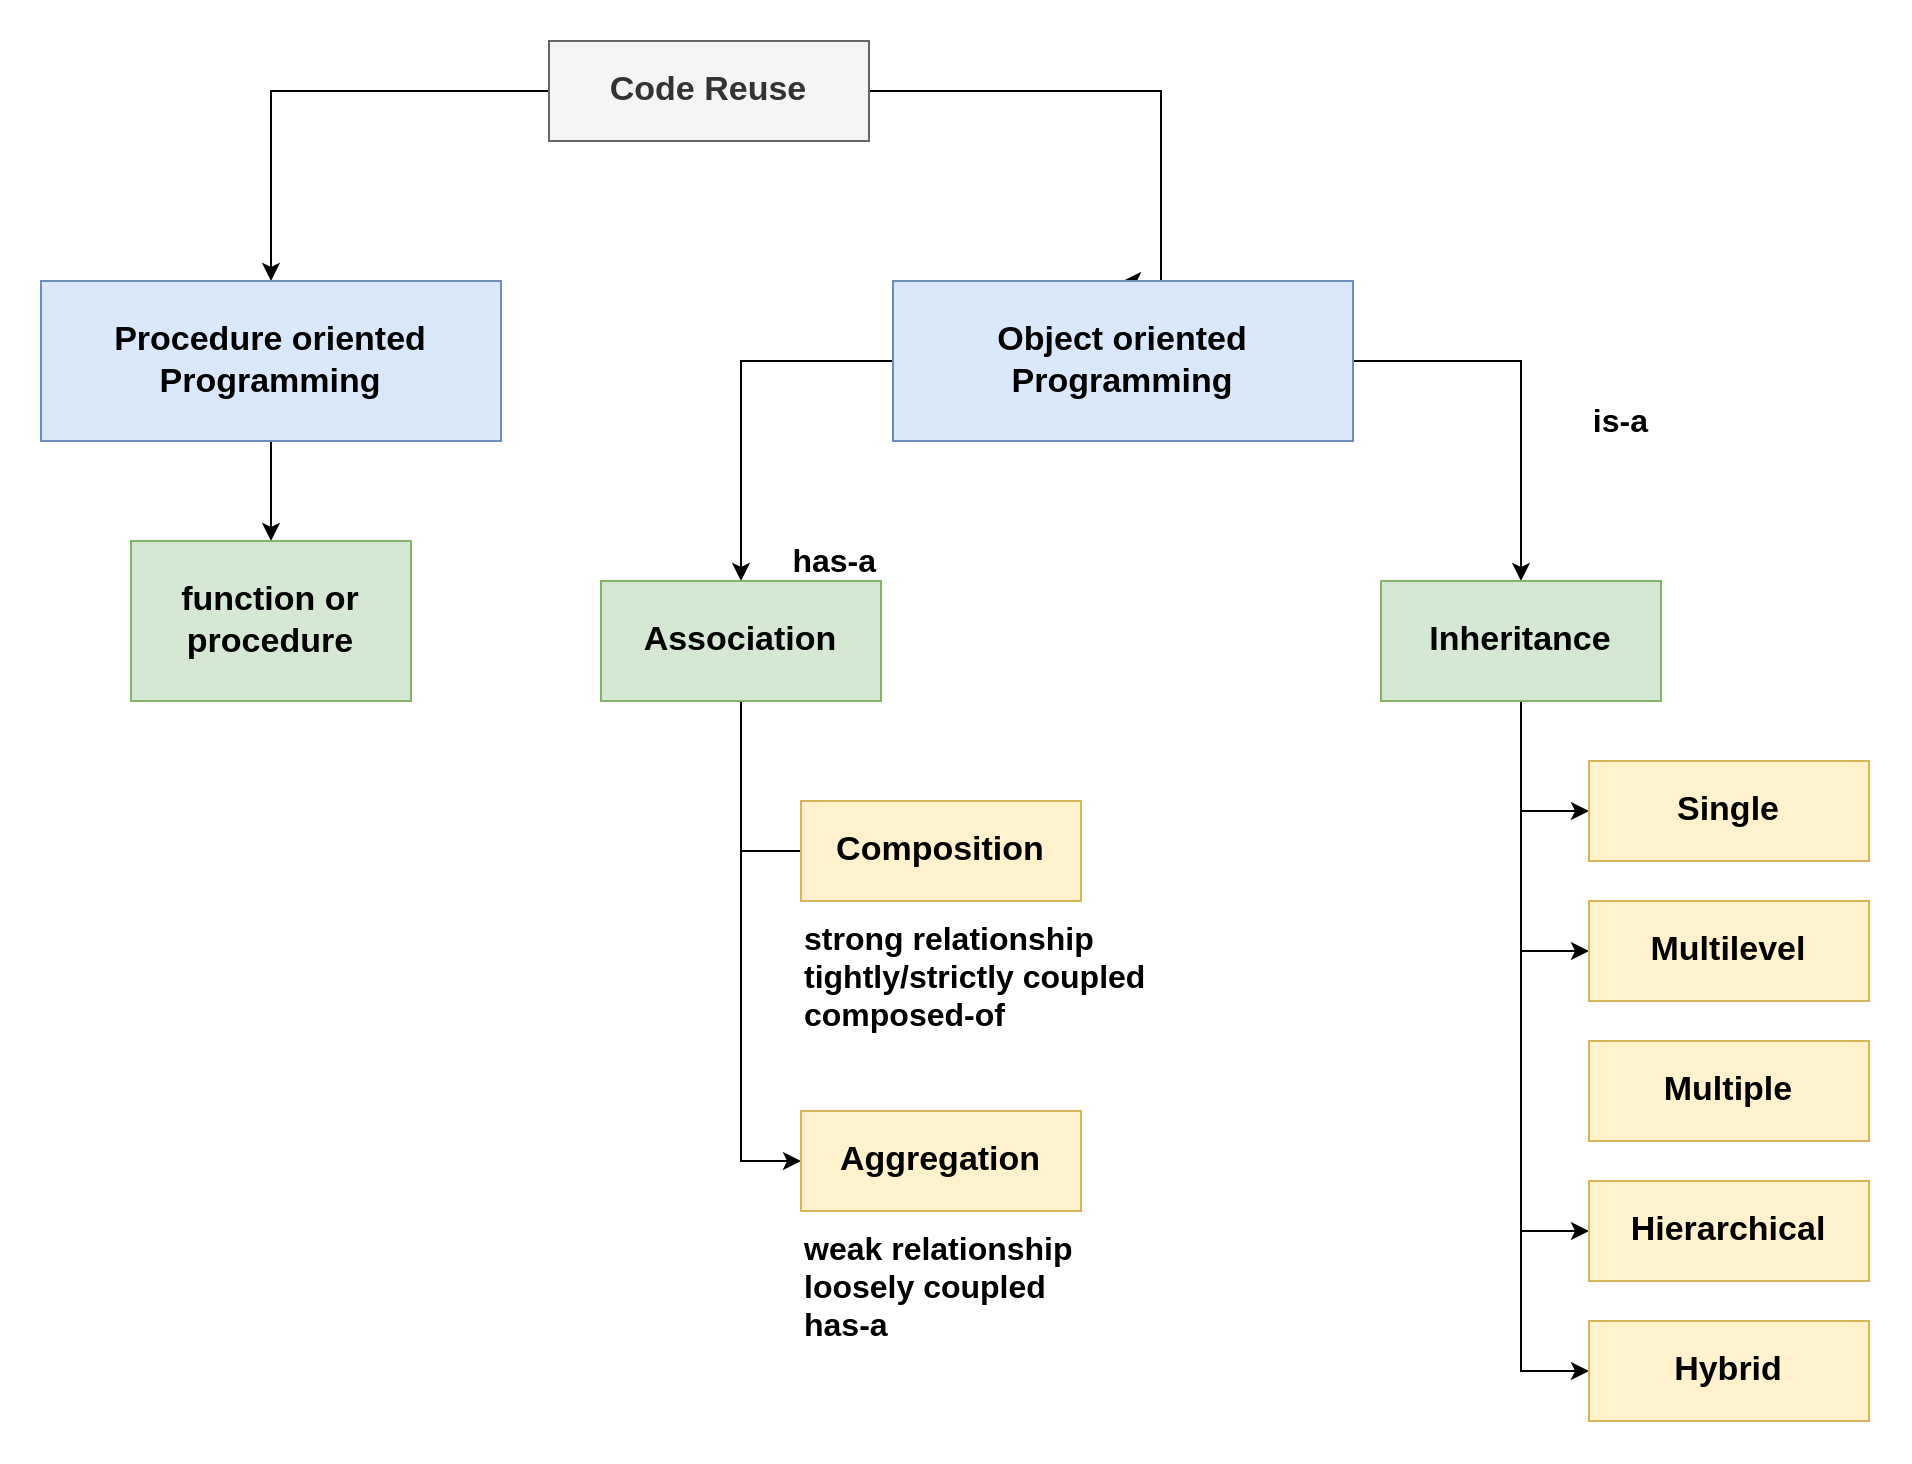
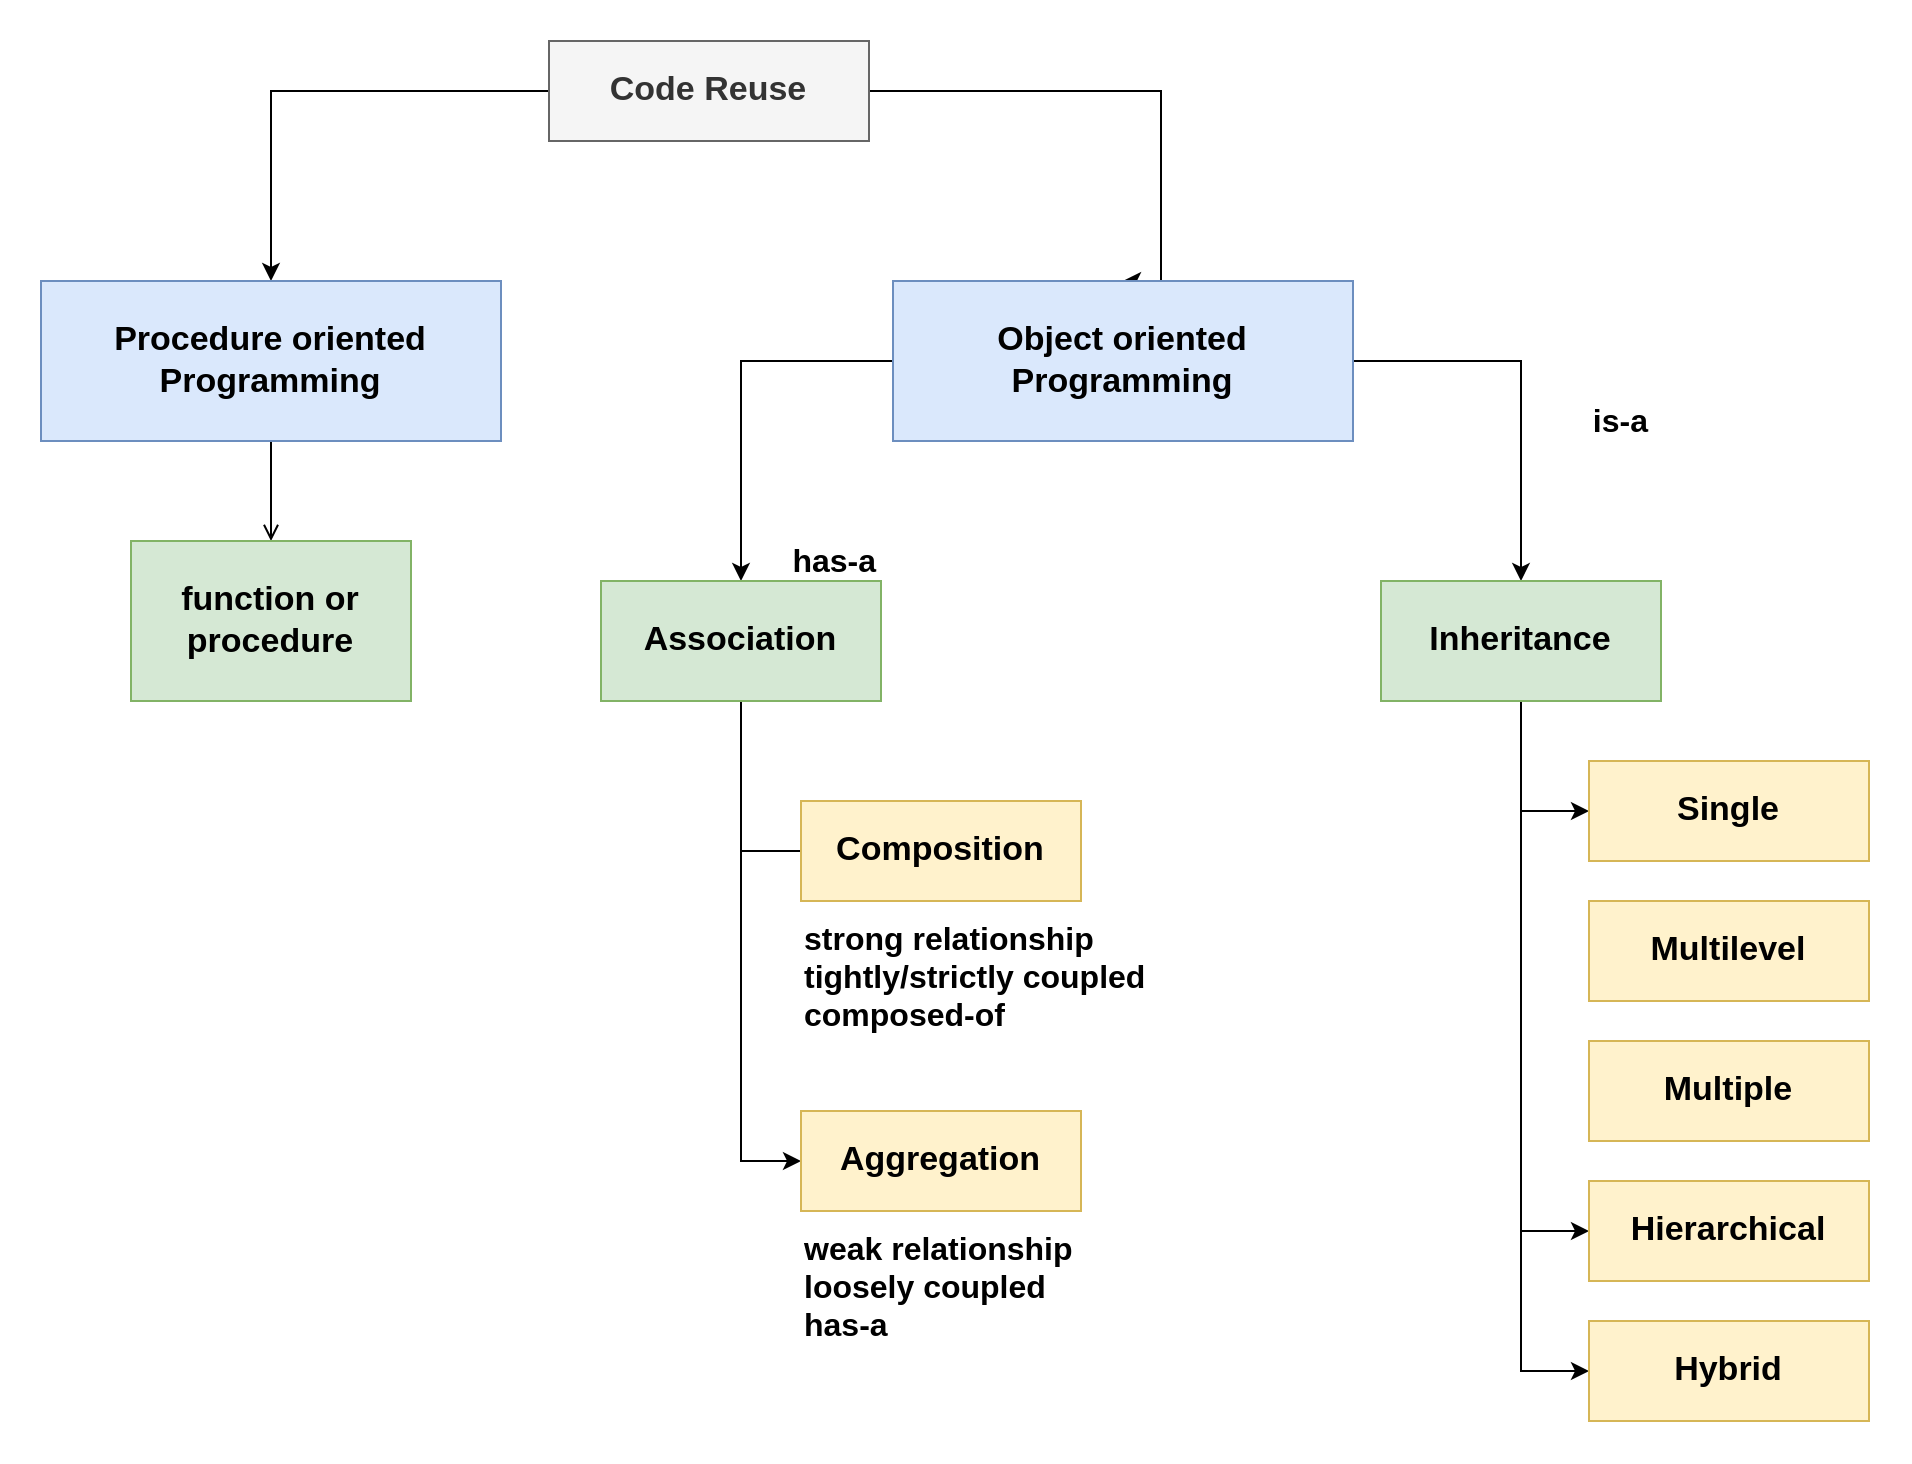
(271, 526) -> (271, 528)
(1550, 951) -> none
